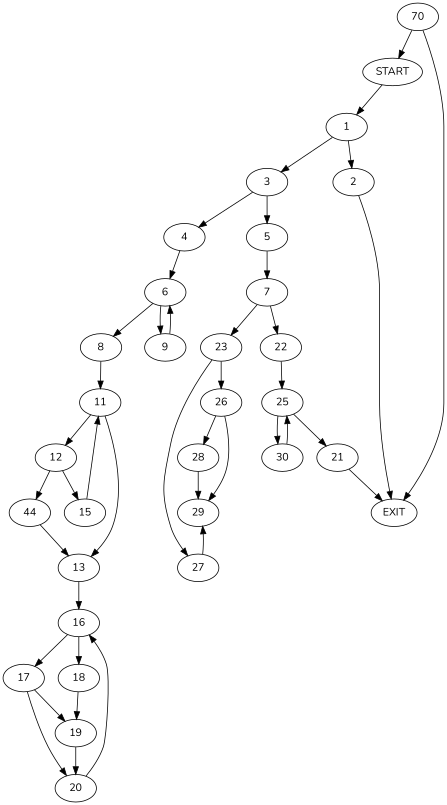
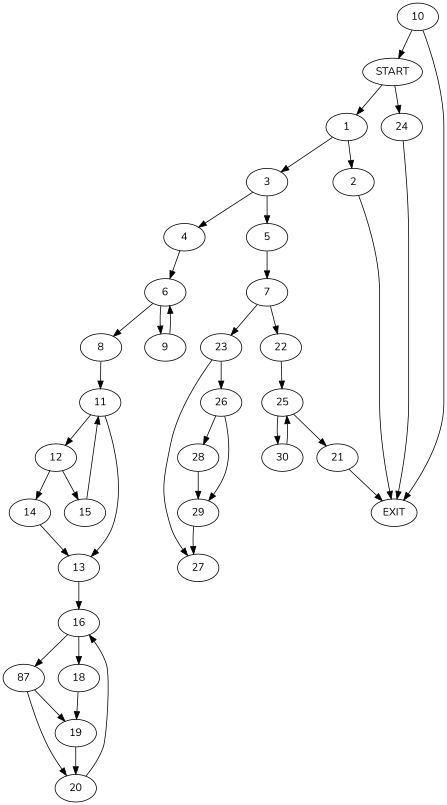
(418, 17) -> (418, 17)
none -> (402, 127)
(30, 513) -> (30, 513)
(203, 544) -> (193, 536)
(24, 678) -> (24, 678)
